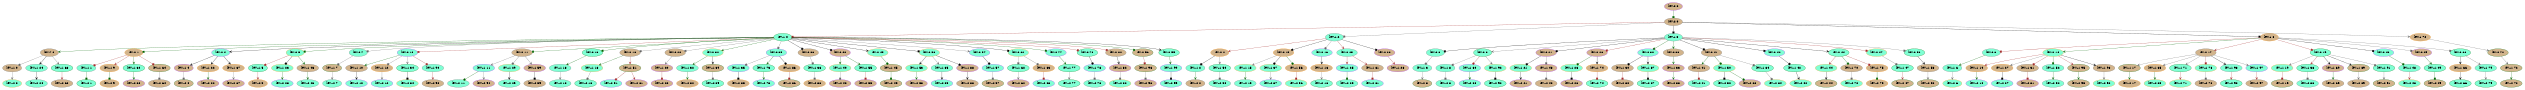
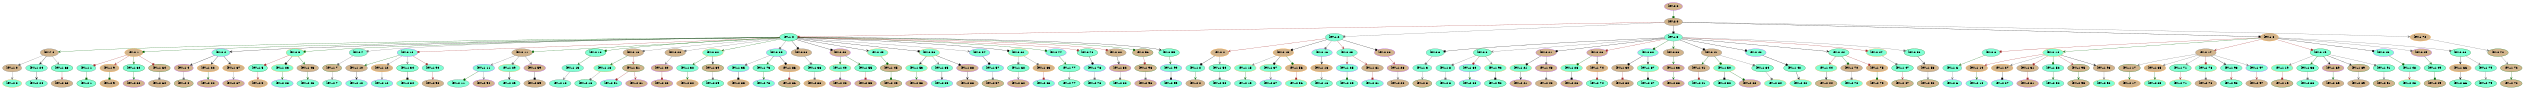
(2315, 59) -> (2315, 59)
none -> (1398, 83)
(1952, 83) -> (1952, 83)
